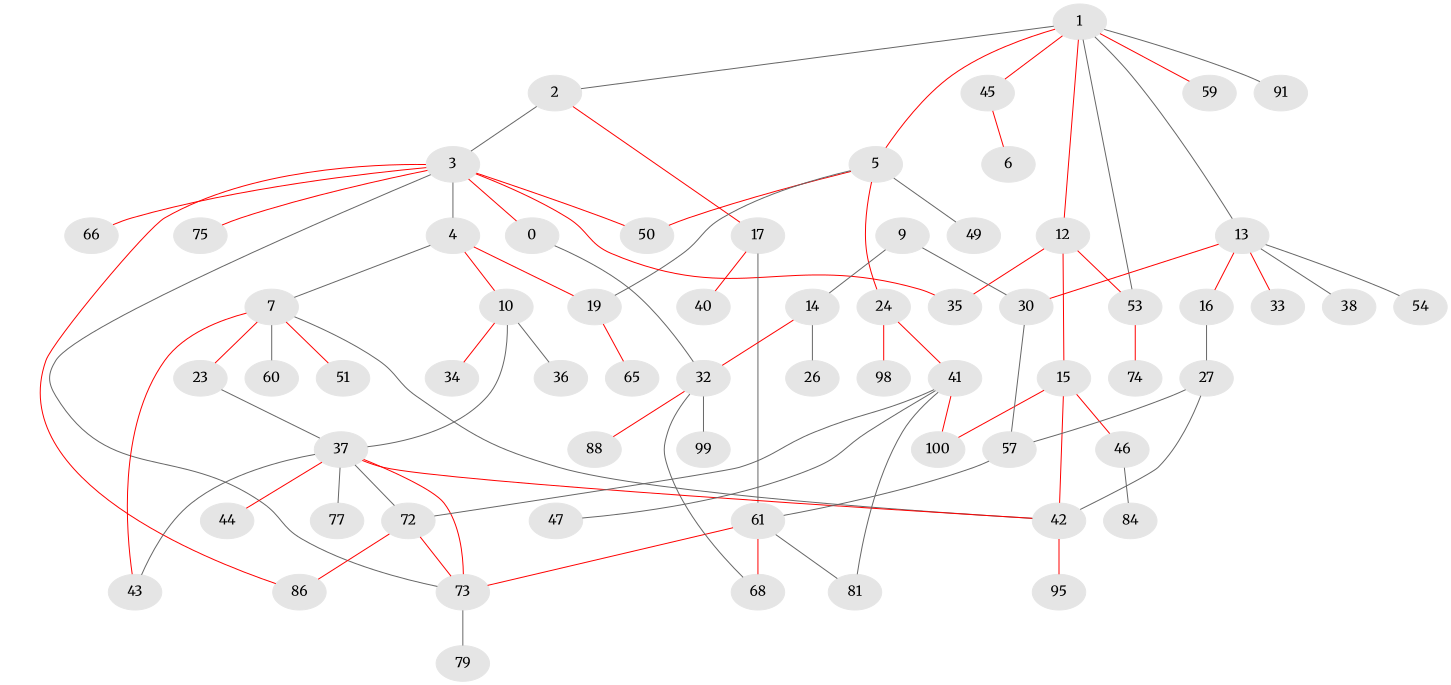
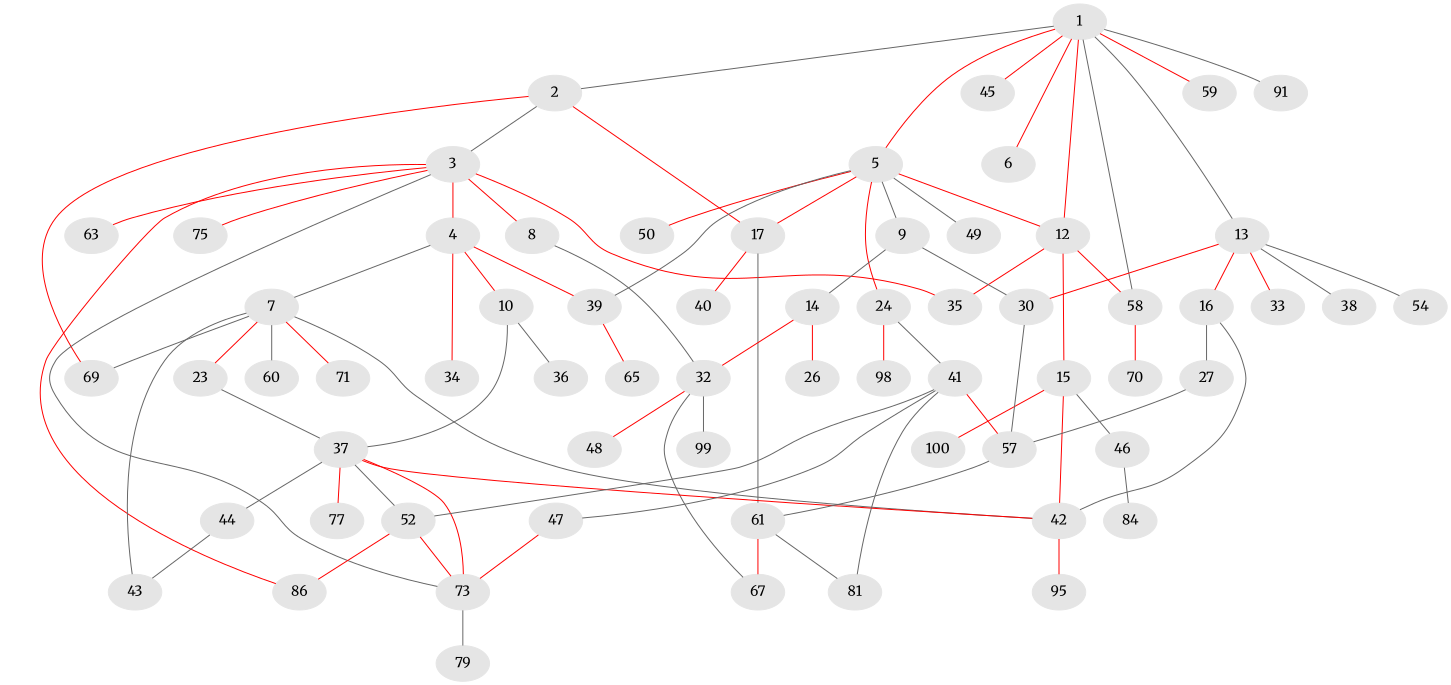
(998, 129) -> (1044, 93)
(551, 199) -> none
(453, 200) -> (453, 200)
none -> (817, 200)
none -> (889, 200)
none -> (969, 200)
(91, 236) -> (91, 236)
(532, 236) -> (532, 236)
(595, 307) -> (595, 307)
(1135, 307) -> (1135, 307)
(479, 343) -> (452, 307)
(812, 343) -> (812, 343)
(919, 343) -> (919, 343)
none -> (91, 378)
(343, 378) -> (343, 378)
(1135, 378) -> (1135, 378)
(947, 414) -> (982, 414)
(1093, 414) -> (1093, 414)
(139, 417) -> (139, 417)
(595, 450) -> (595, 450)
(1156, 469) -> (1209, 449)
(284, 485) -> (284, 485)
(339, 485) -> (339, 485)
(210, 490) -> (181, 557)
(408, 521) -> (408, 521)
(610, 557) -> (509, 557)
(758, 592) -> (758, 592)
